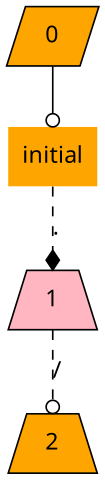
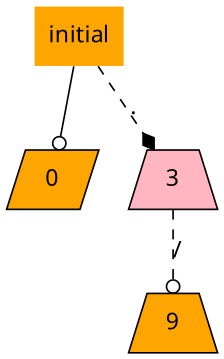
(53, 90) -> (67, 101)
(53, 300) -> (173, 180)
(53, 443) -> (173, 323)
